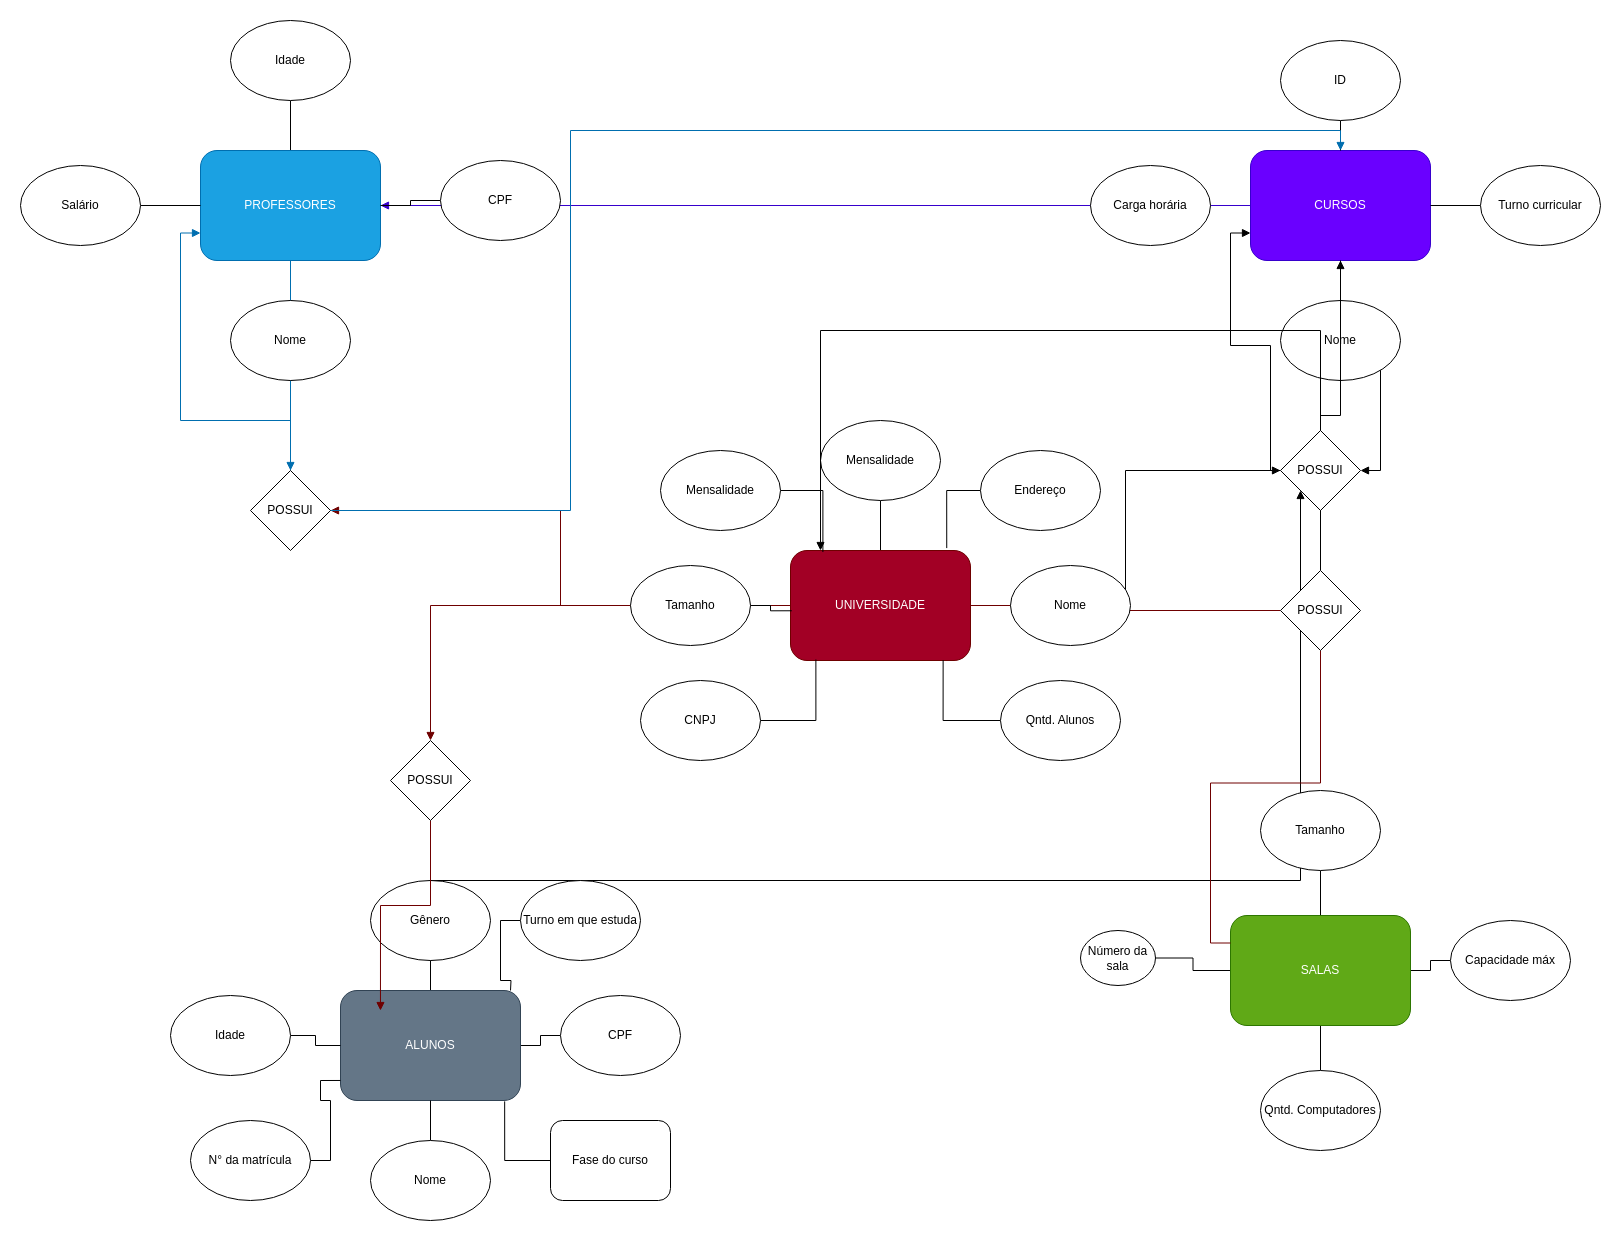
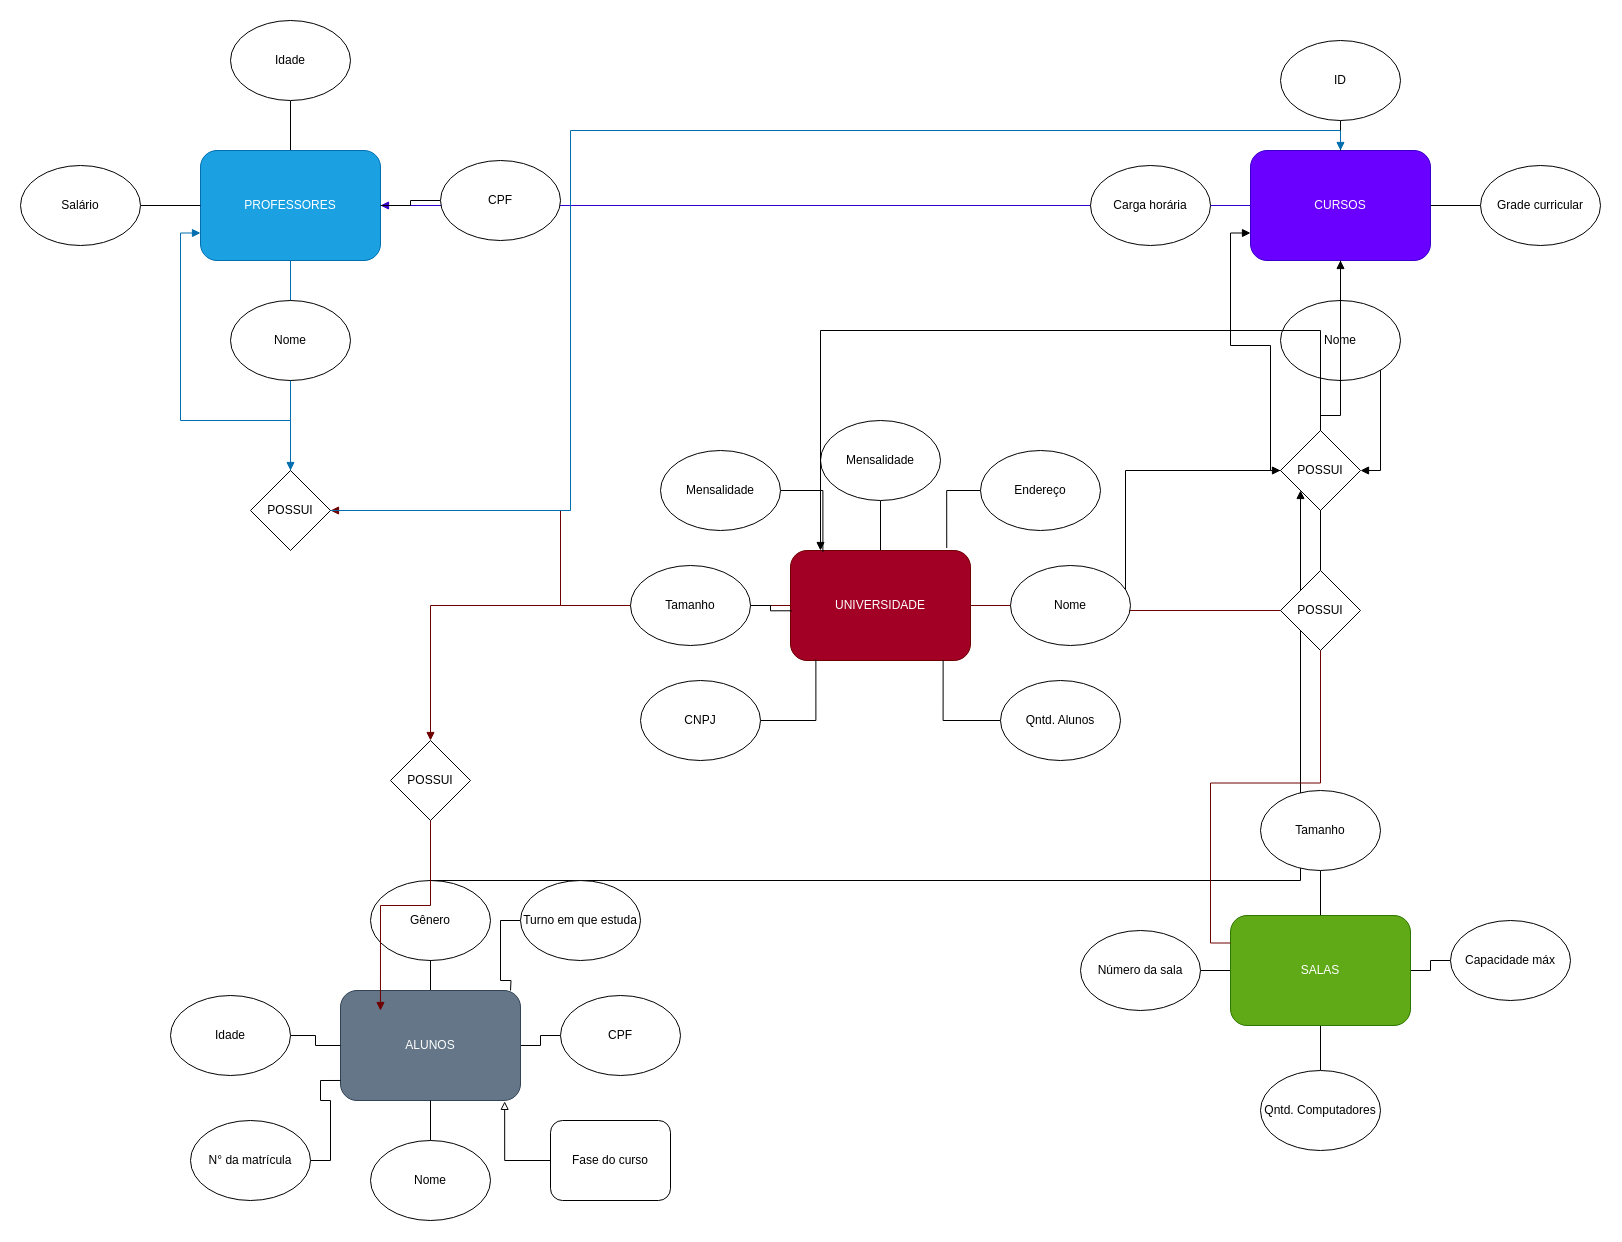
(1541, 206) -> (1541, 206)
(1118, 958) -> (1141, 971)
(505, 1106) -> (505, 1111)
